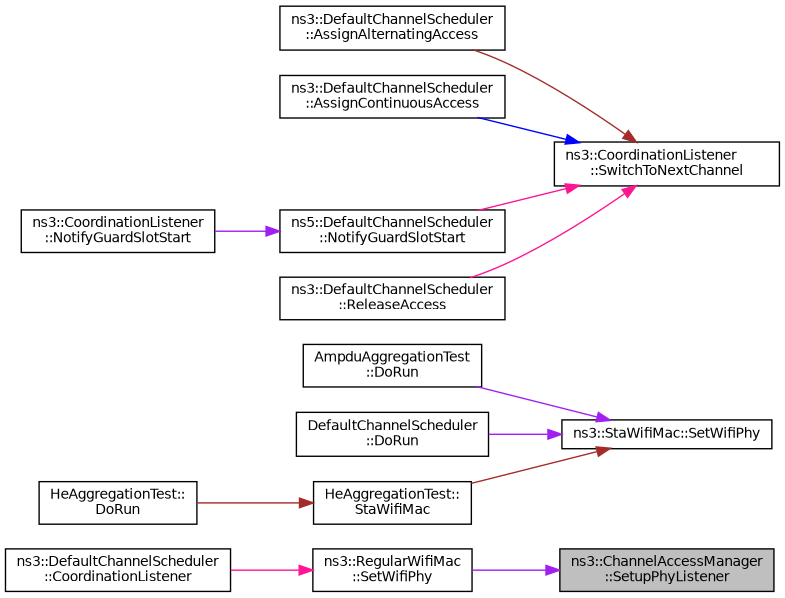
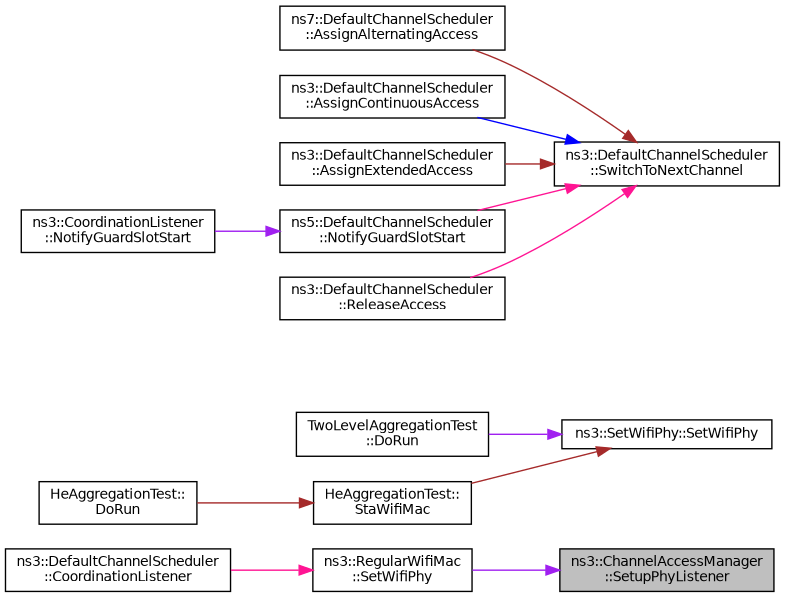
(392, 28) -> (392, 28)
none -> (392, 164)
(667, 164) -> (667, 164)
(392, 366) -> none
(392, 434) -> (392, 434)
(667, 434) -> (667, 434)
